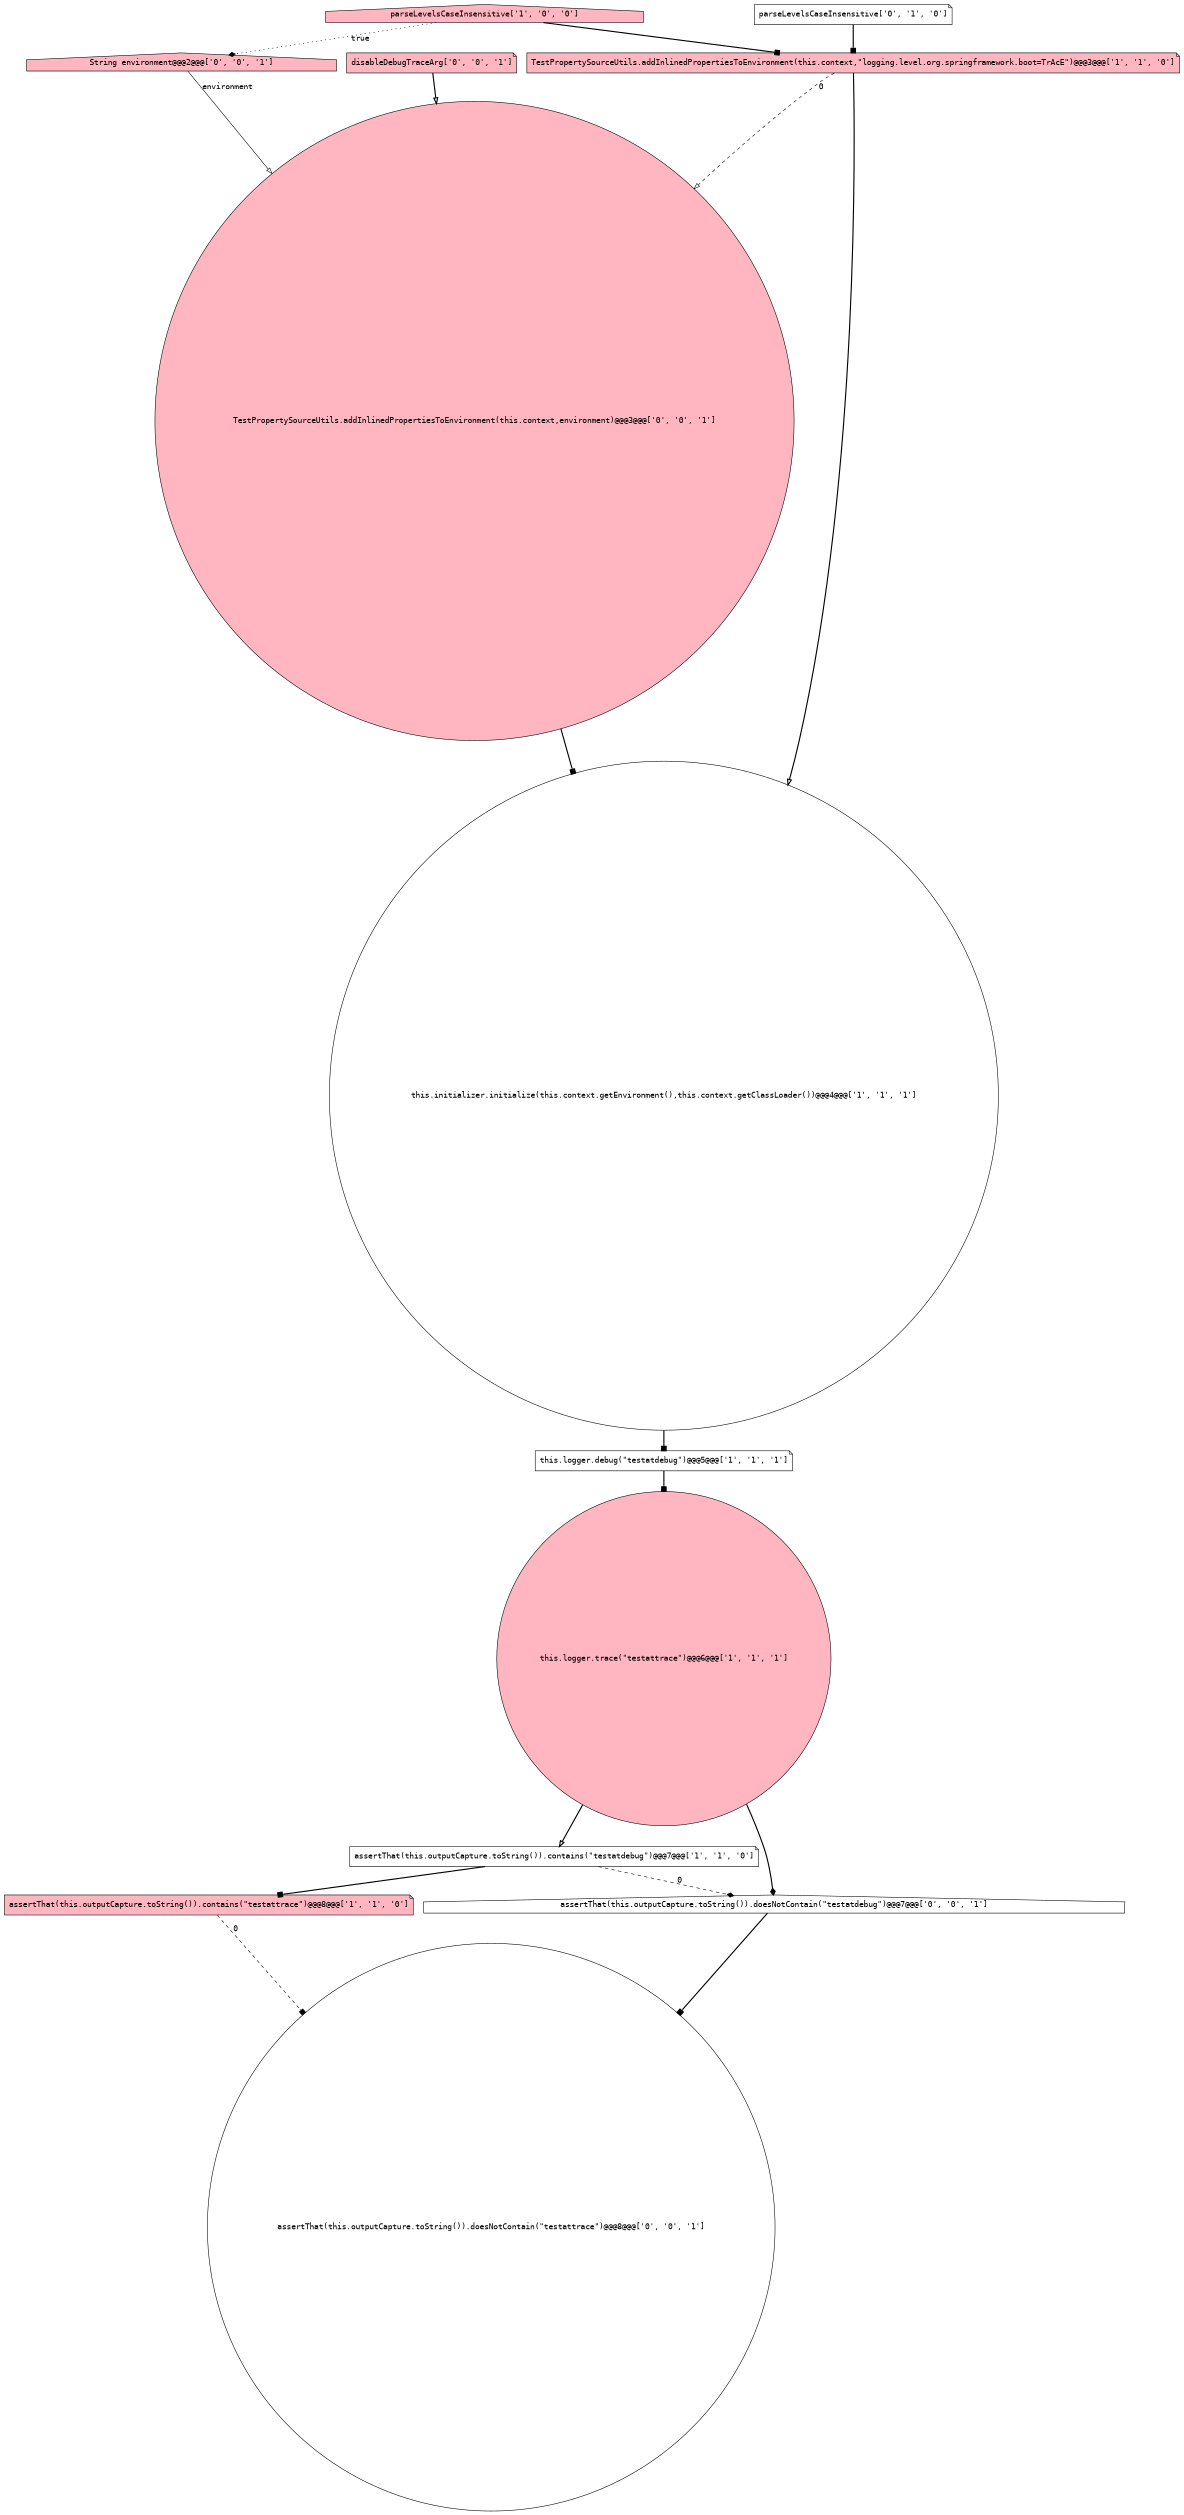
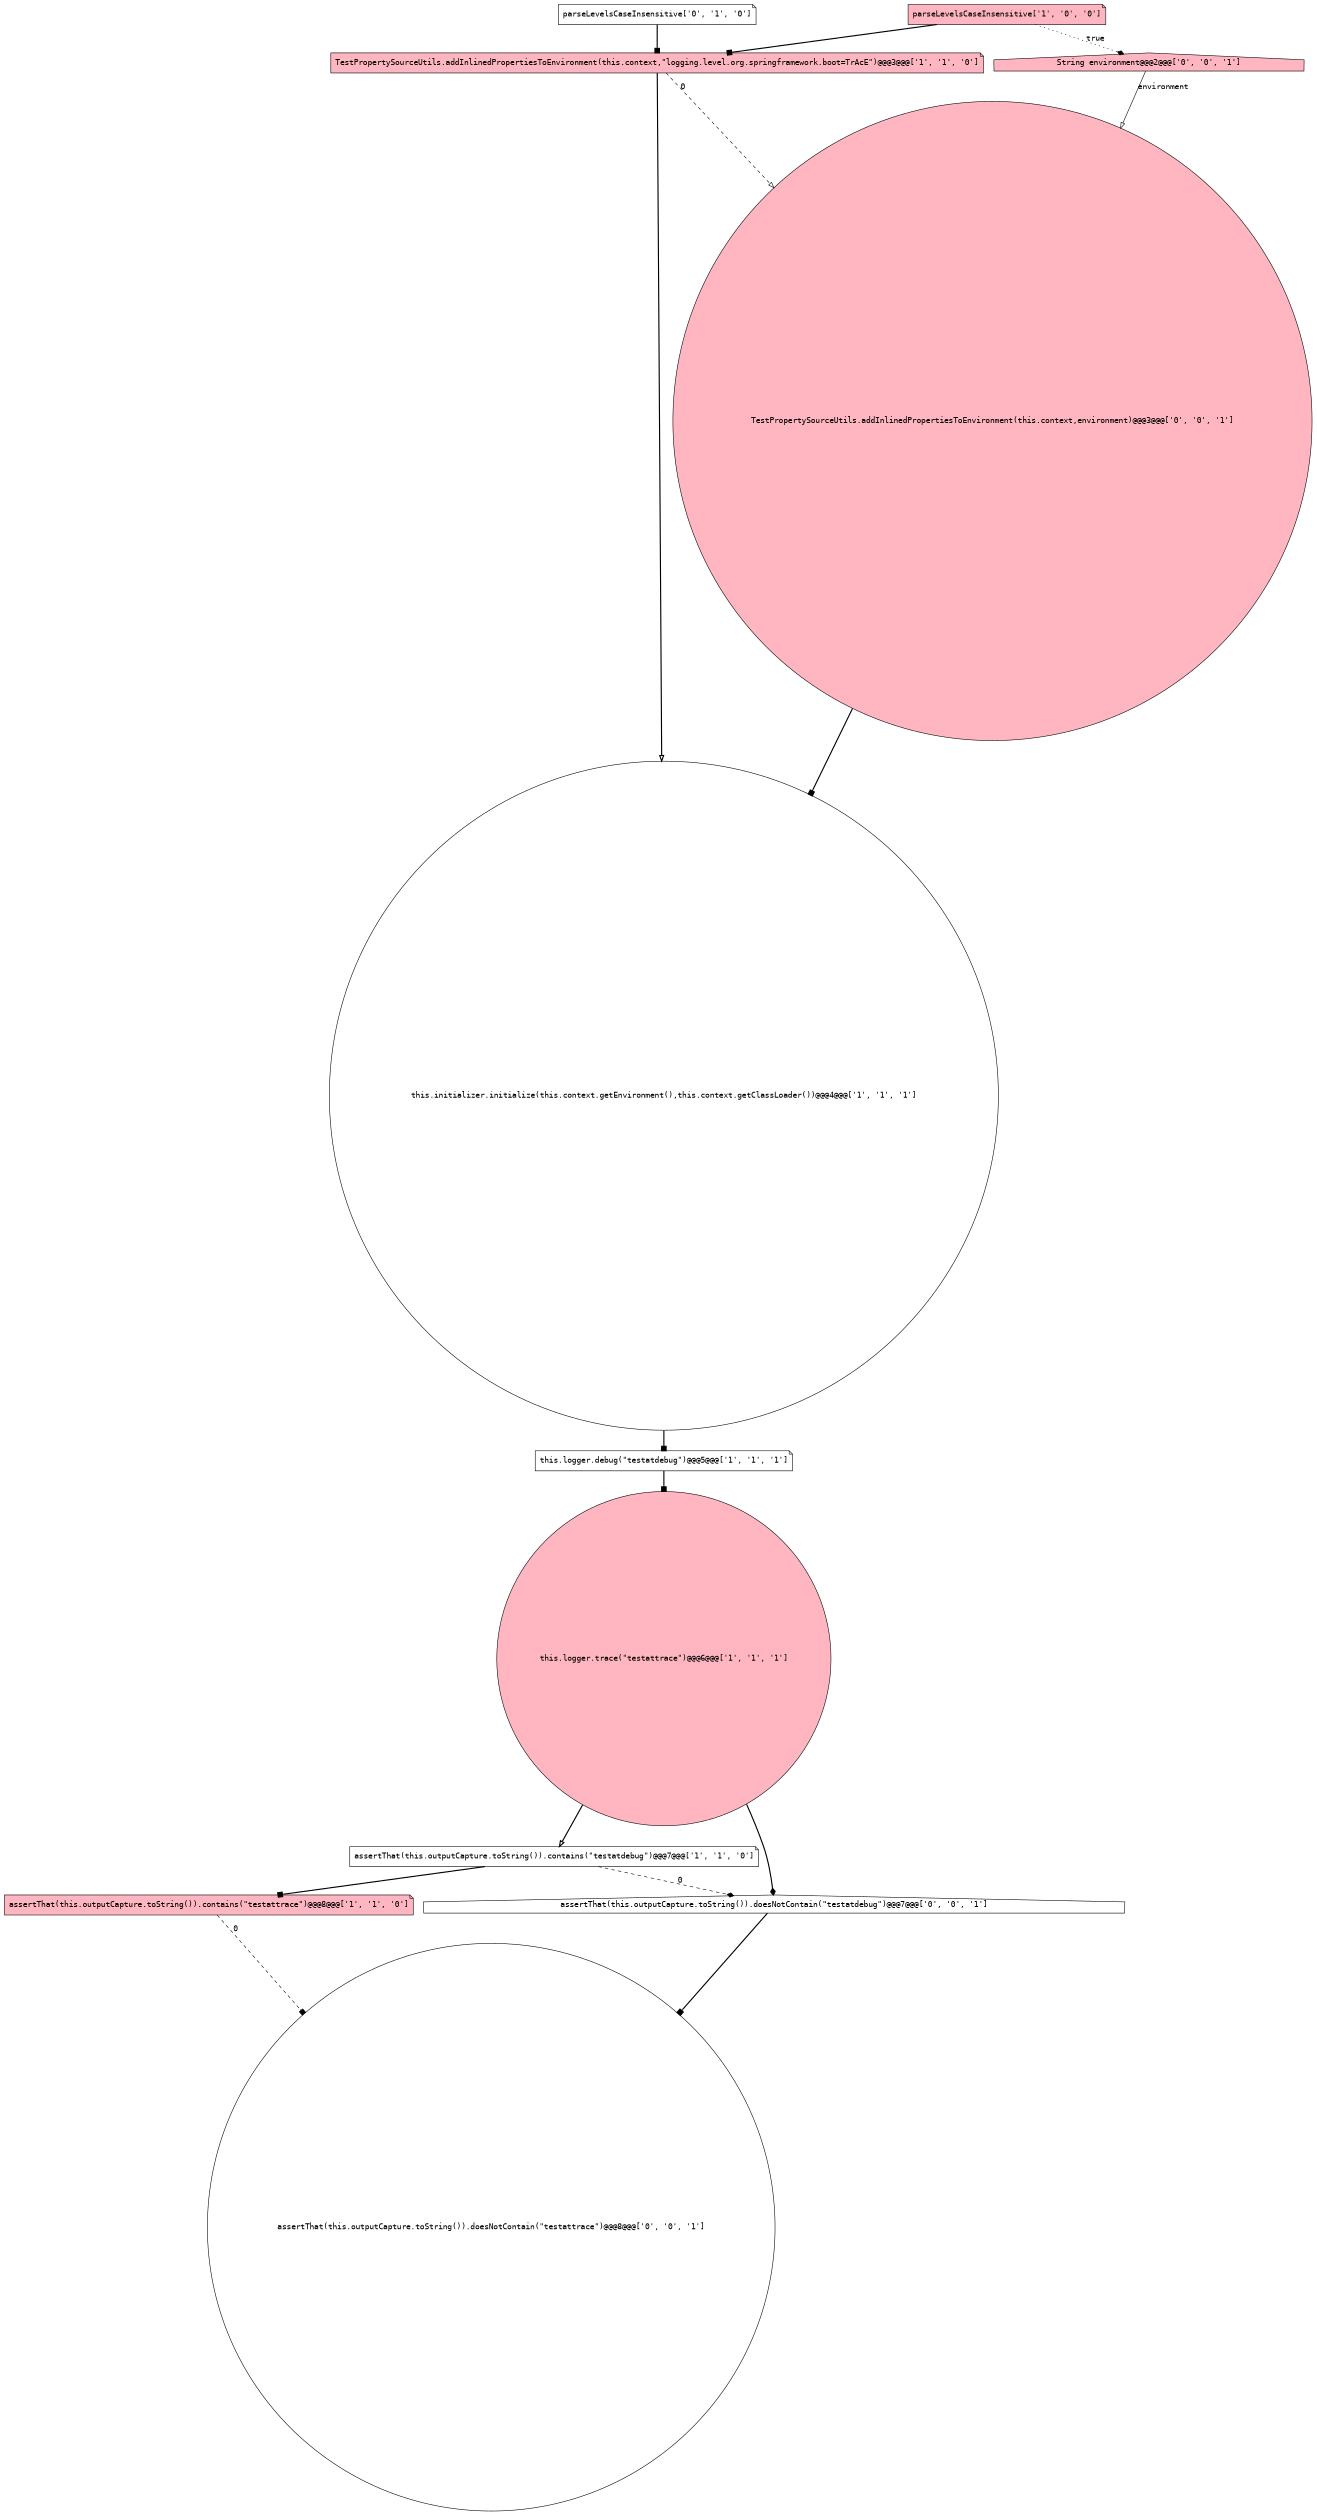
(485, 14) -> (1007, 14)
(432, 63) -> none
